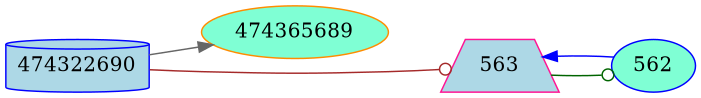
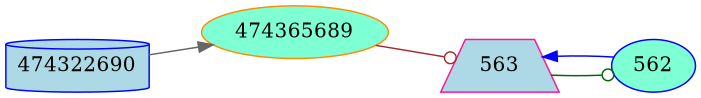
(295, 73) -> (410, 51)
